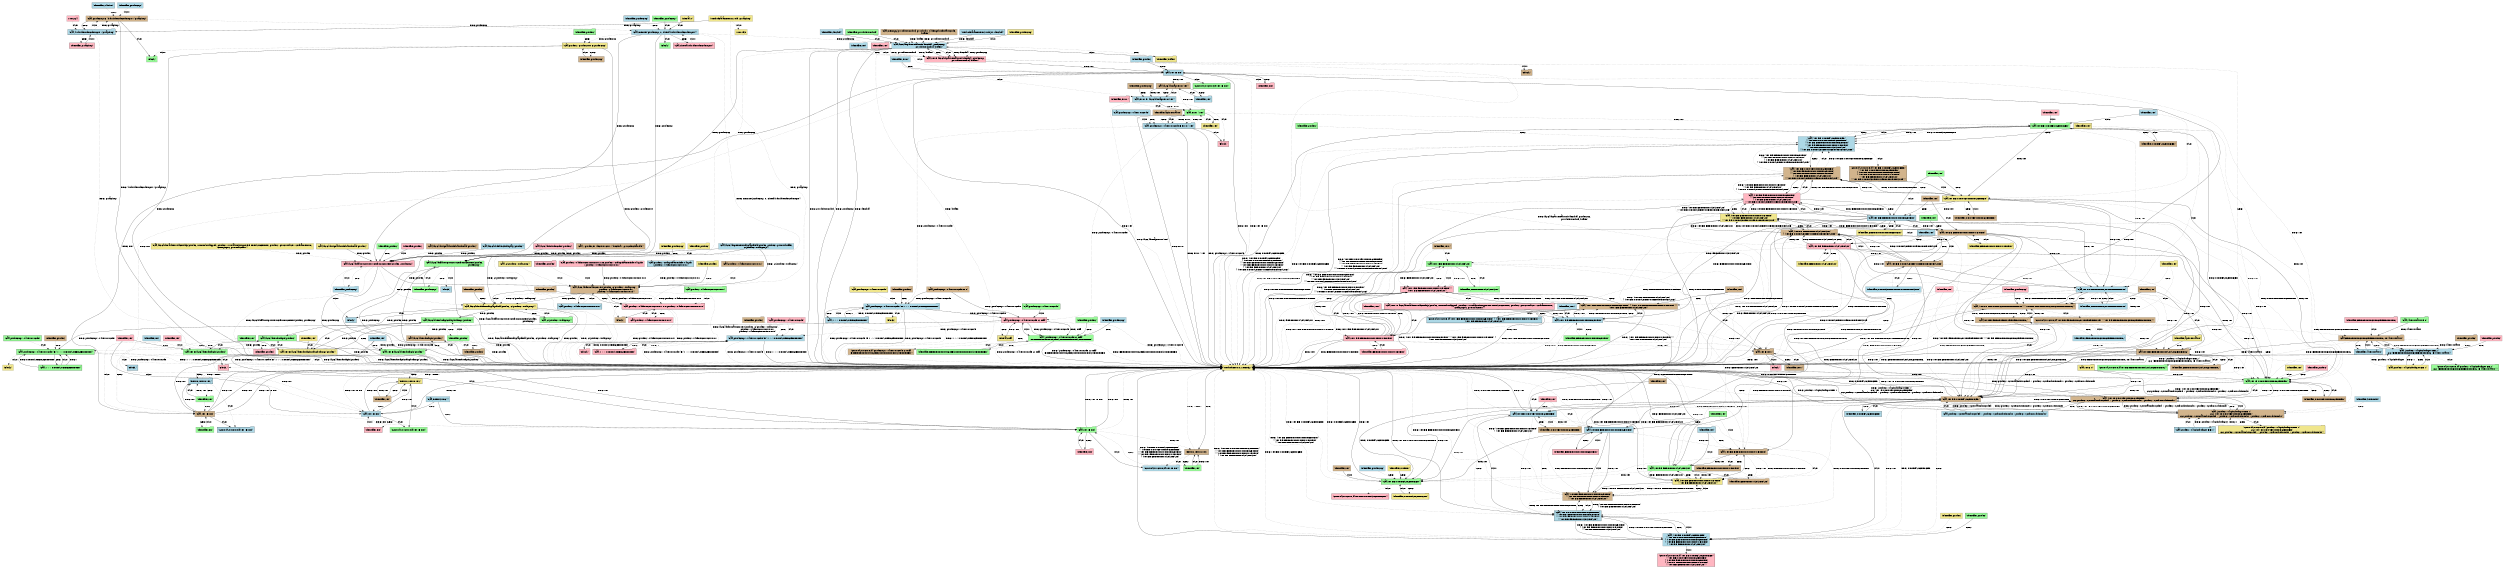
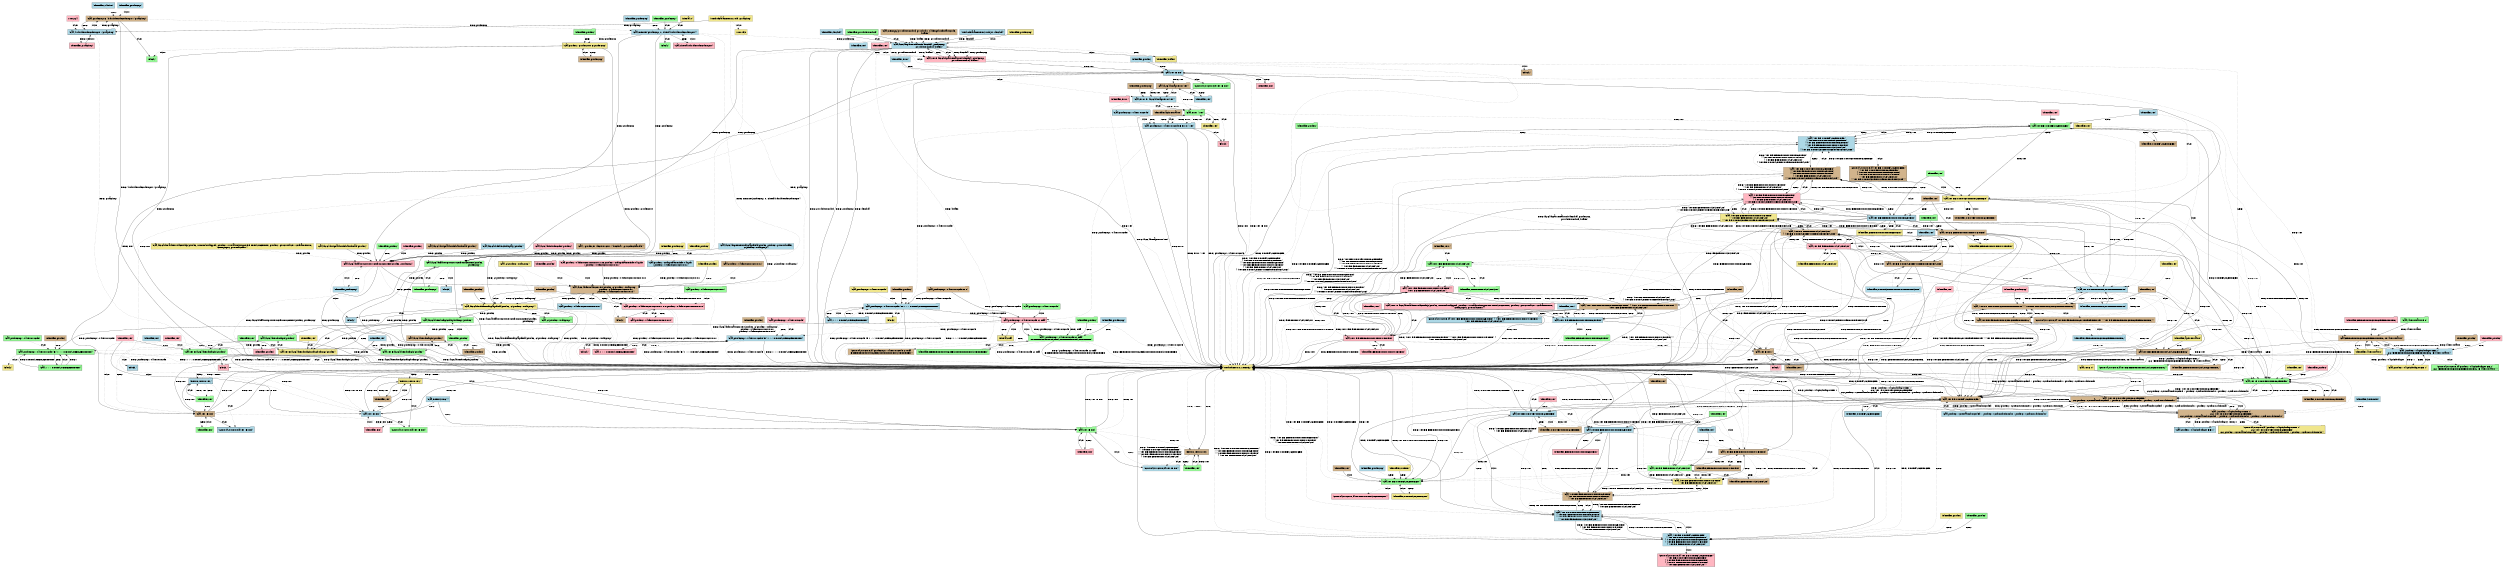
(85, 39) -> (85, 39)
(2003, 320) -> (2003, 320)
(1014, 329) -> (1014, 329)
(2359, 345) -> (2359, 345)
(2369, 352) -> (2369, 352)
(1947, 378) -> (1797, 374)
